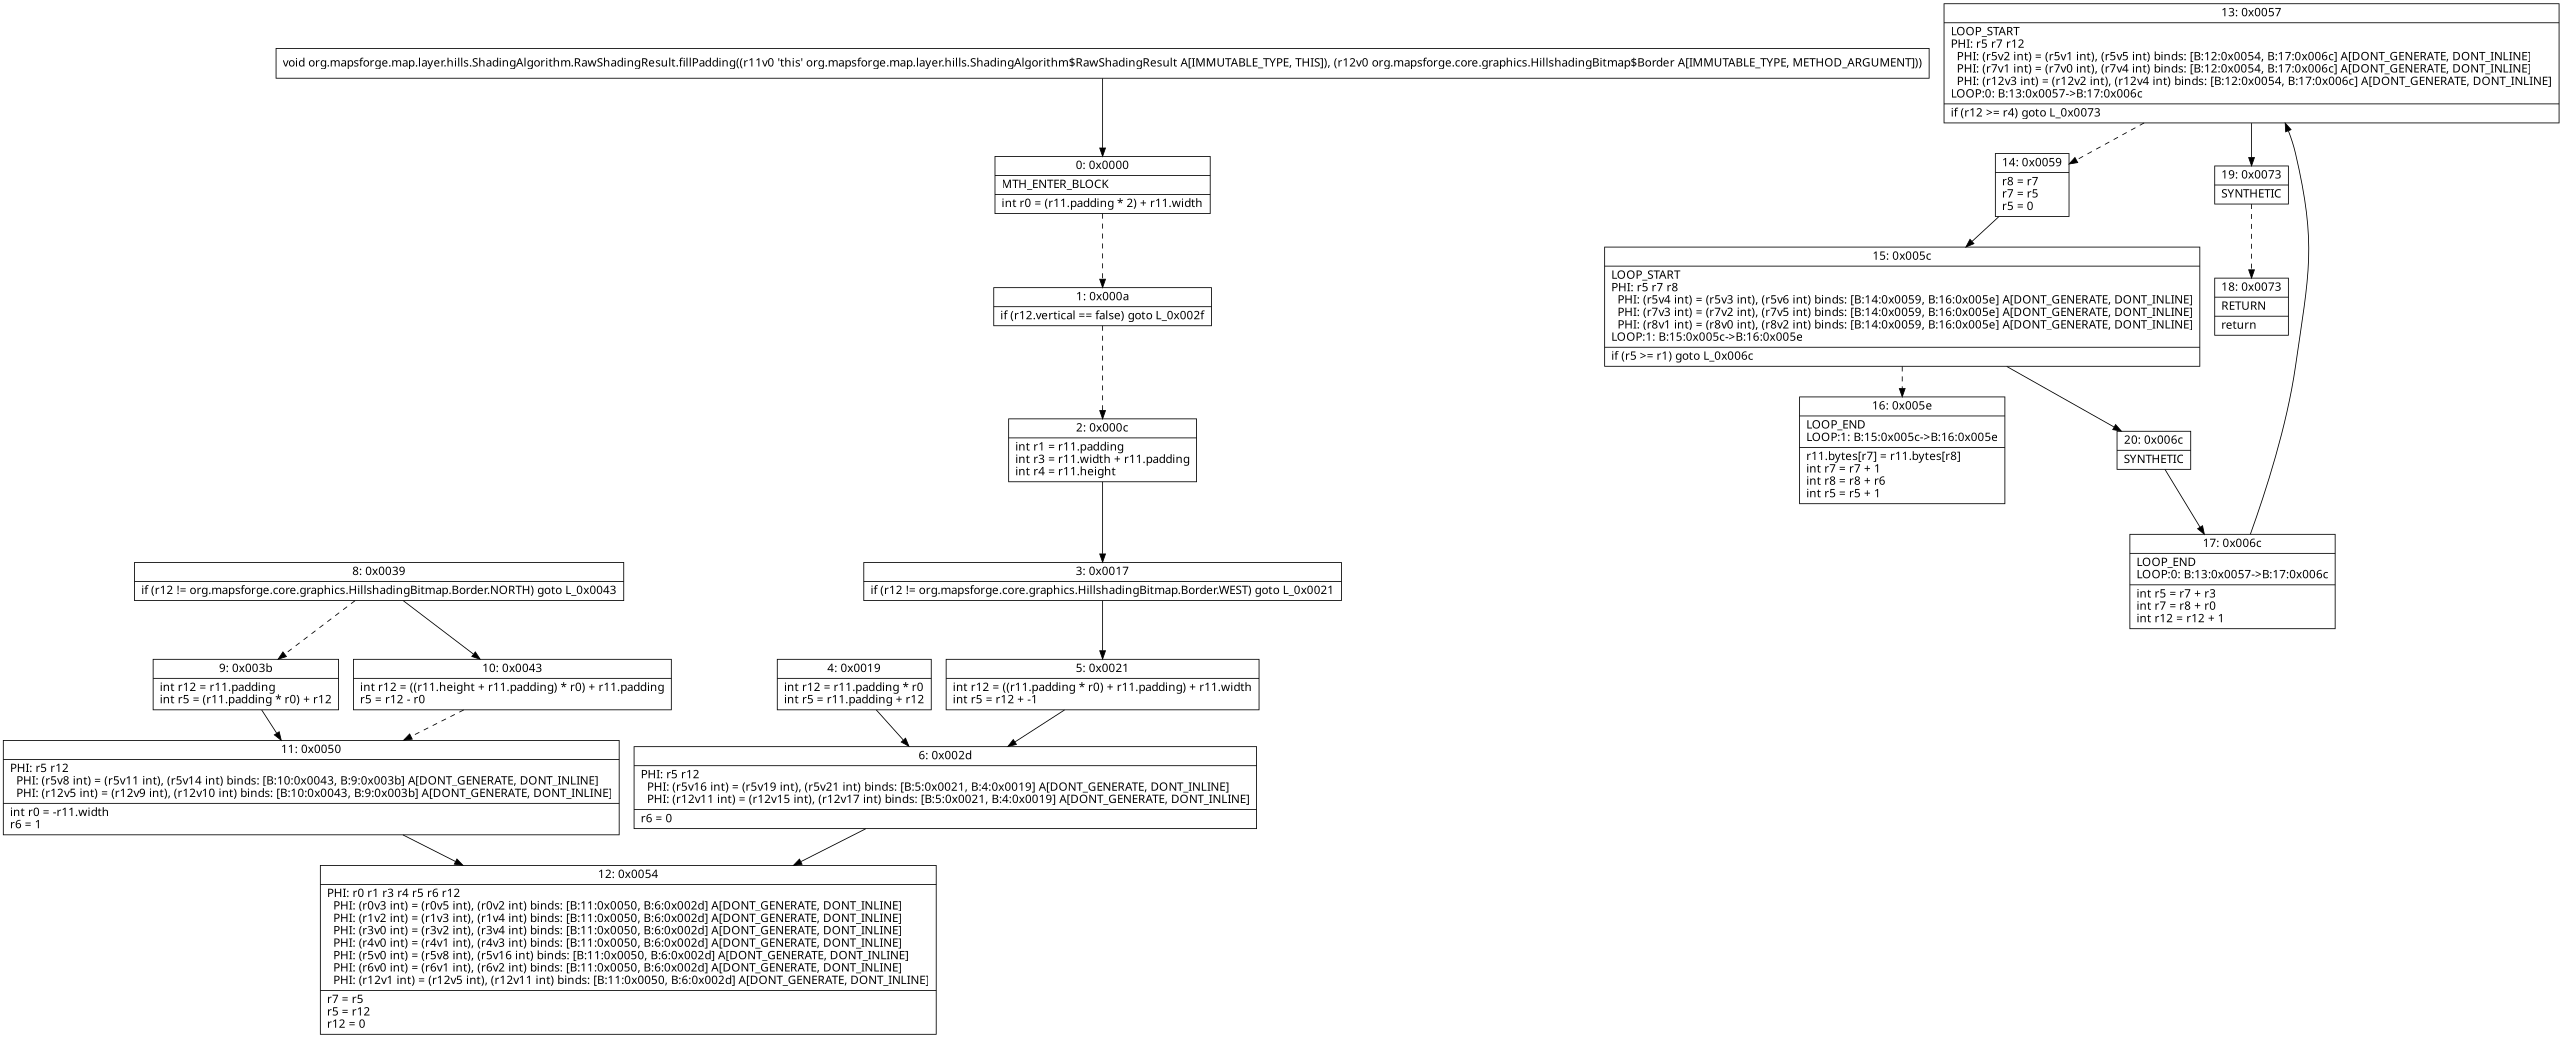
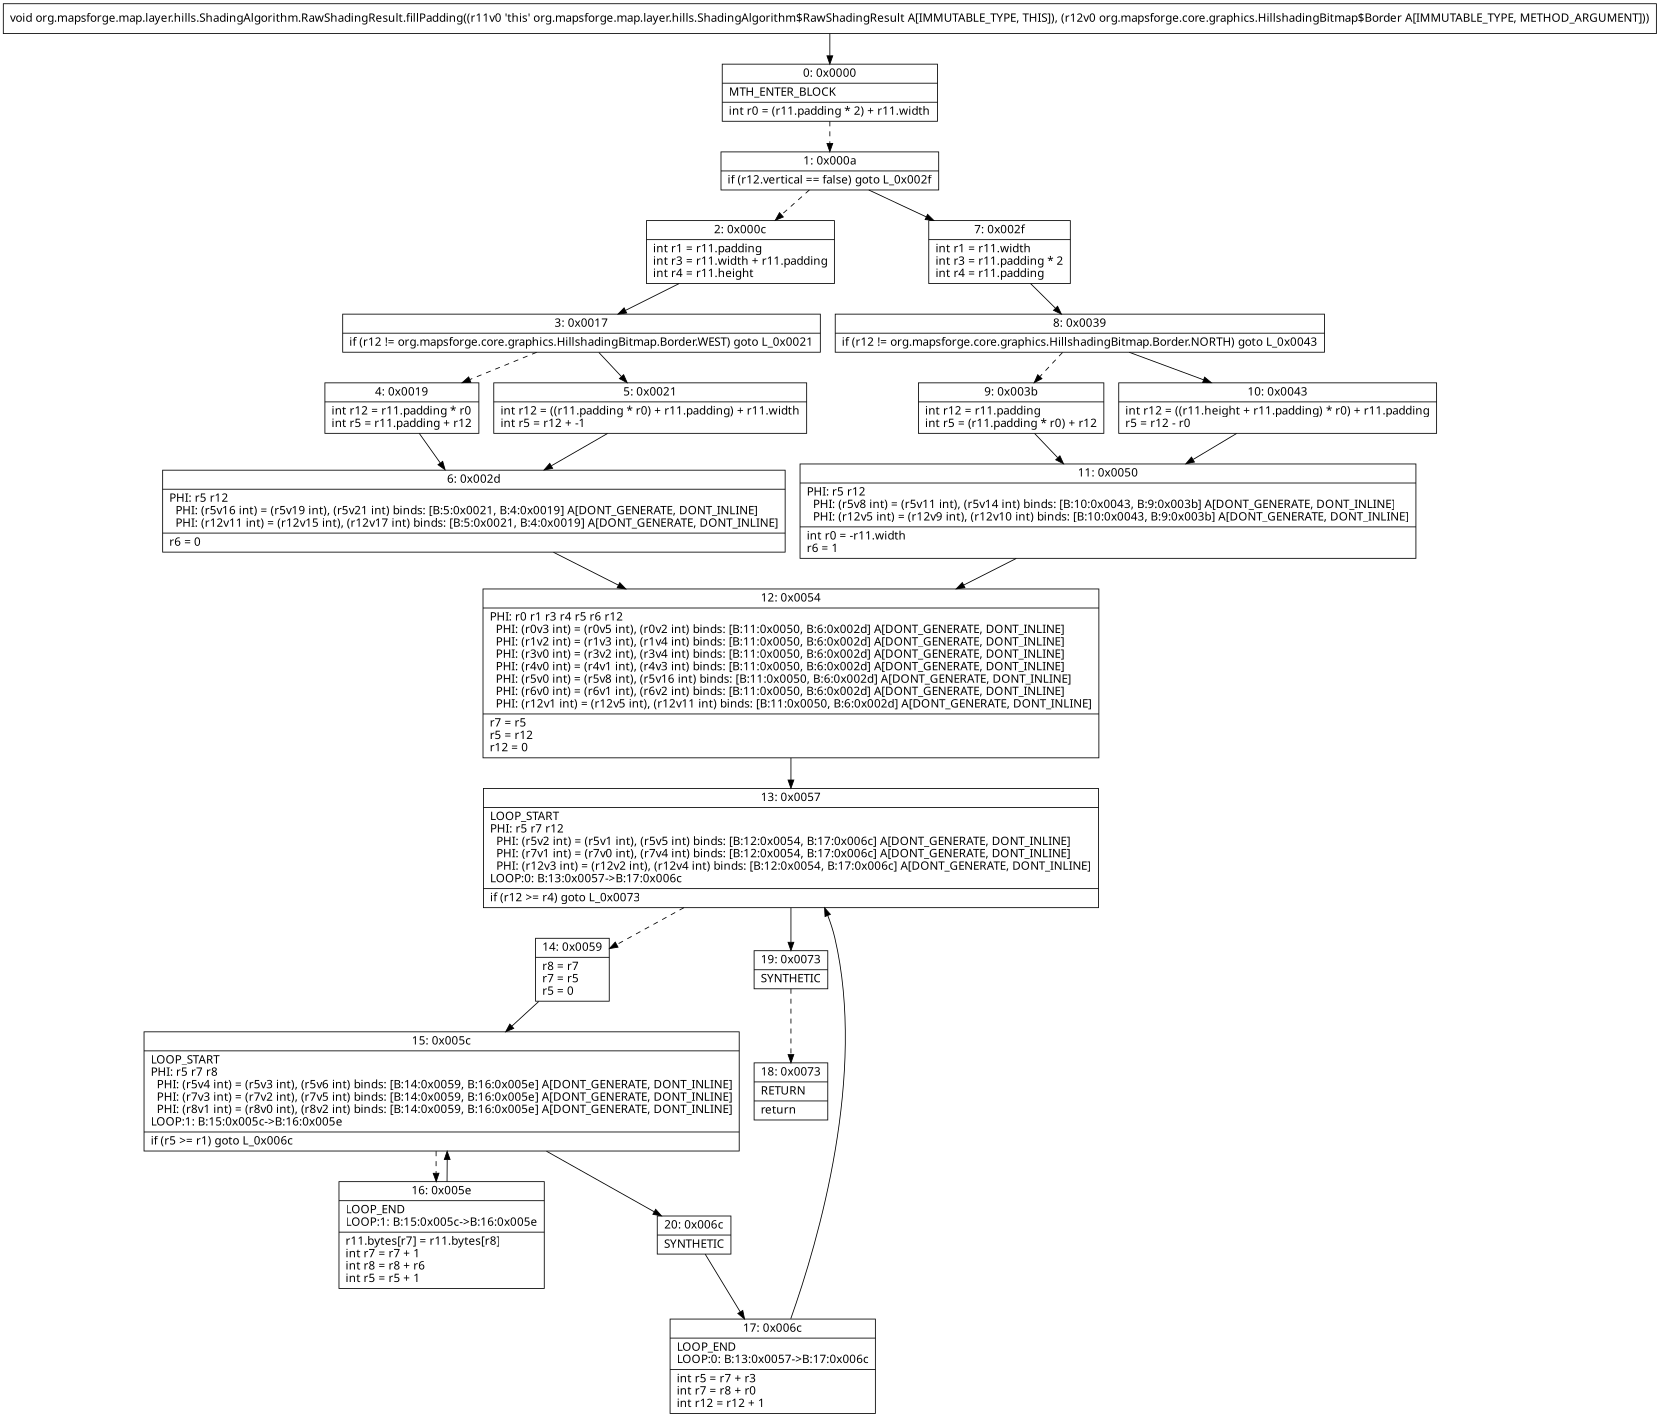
none -> (1000, 252)
none -> (503, 366)
(437, 723) -> (1215, 446)
none -> (791, 769)
none -> (447, 1171)
